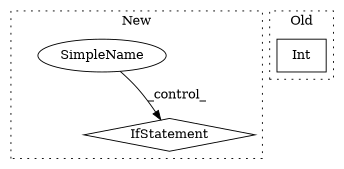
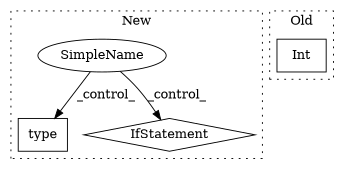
none -> (43, 135)
